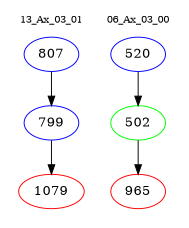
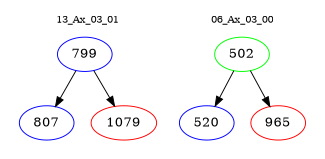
(51, 84) -> (68, 84)
(138, 84) -> (227, 84)
